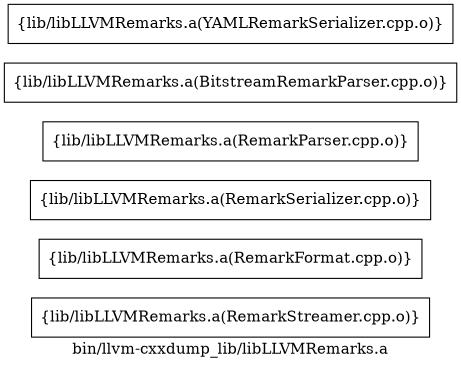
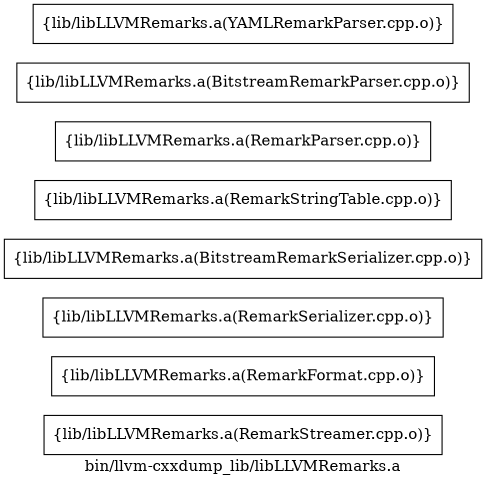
(231, 24) -> none
none -> (243, 24)
none -> (243, 200)
none -> (243, 259)
